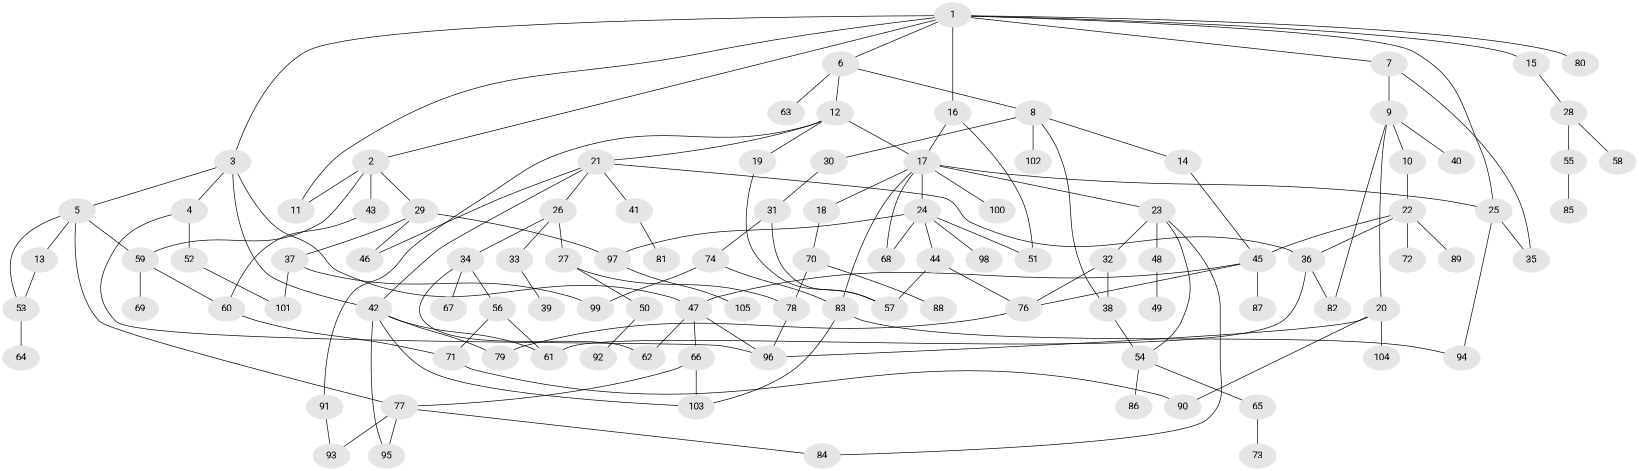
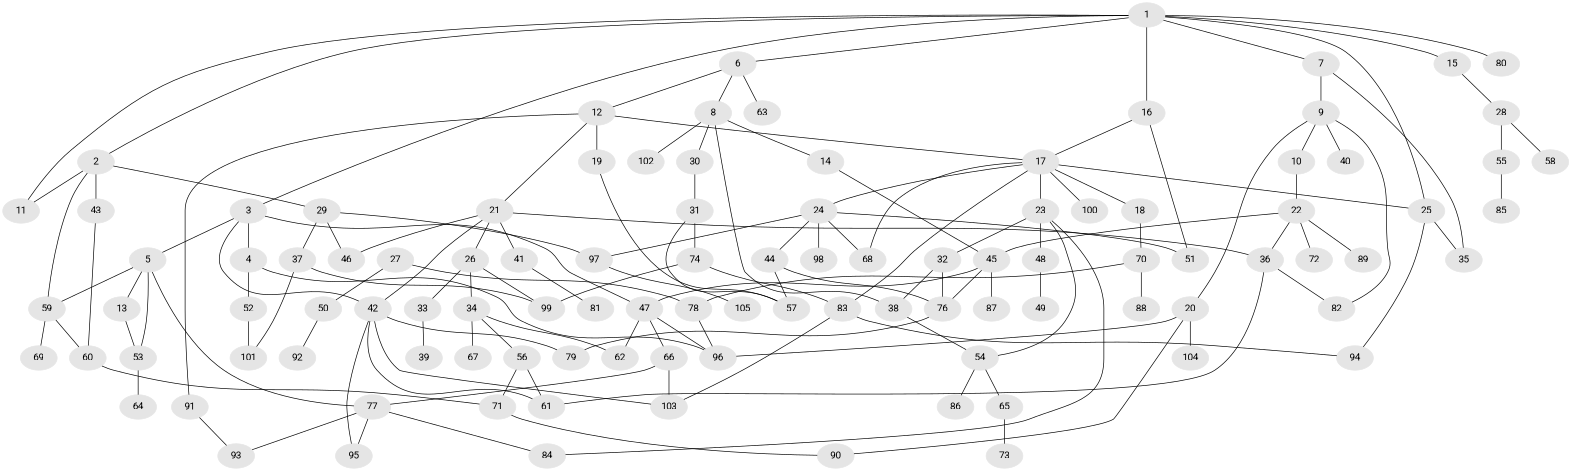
(561, 235) -> (508, 284)
